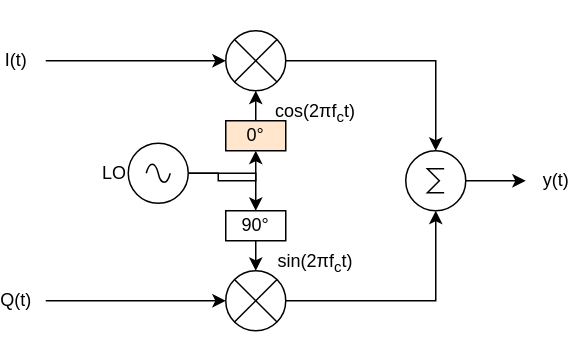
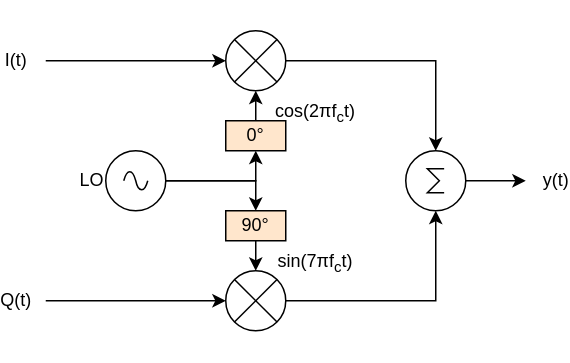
(158, 173) -> (136, 181)
(256, 226) -> (256, 226)
(316, 263) -> (316, 263)
